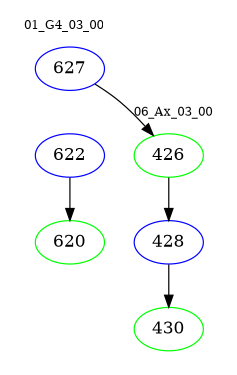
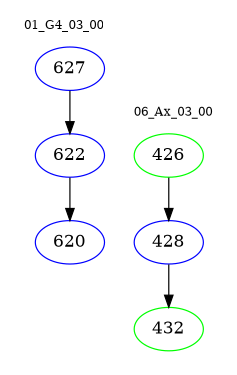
(132, 113) -> (70, 106)
(70, 242) -> (70, 242)
(169, 329) -> (169, 329)
